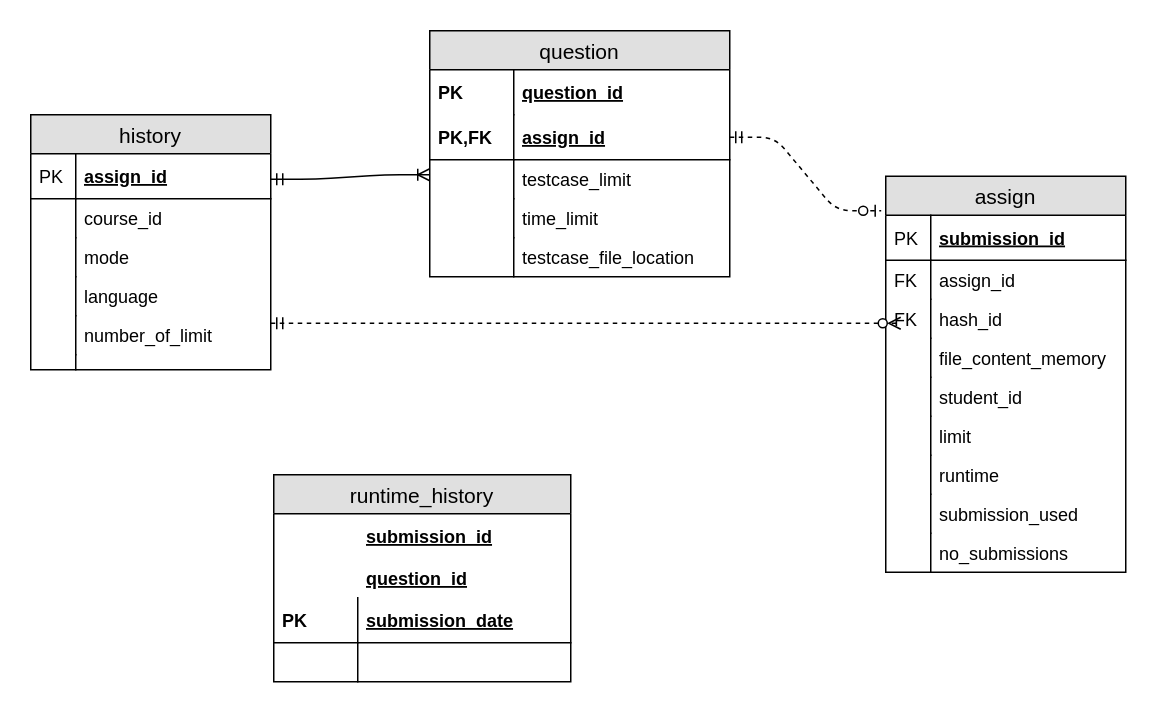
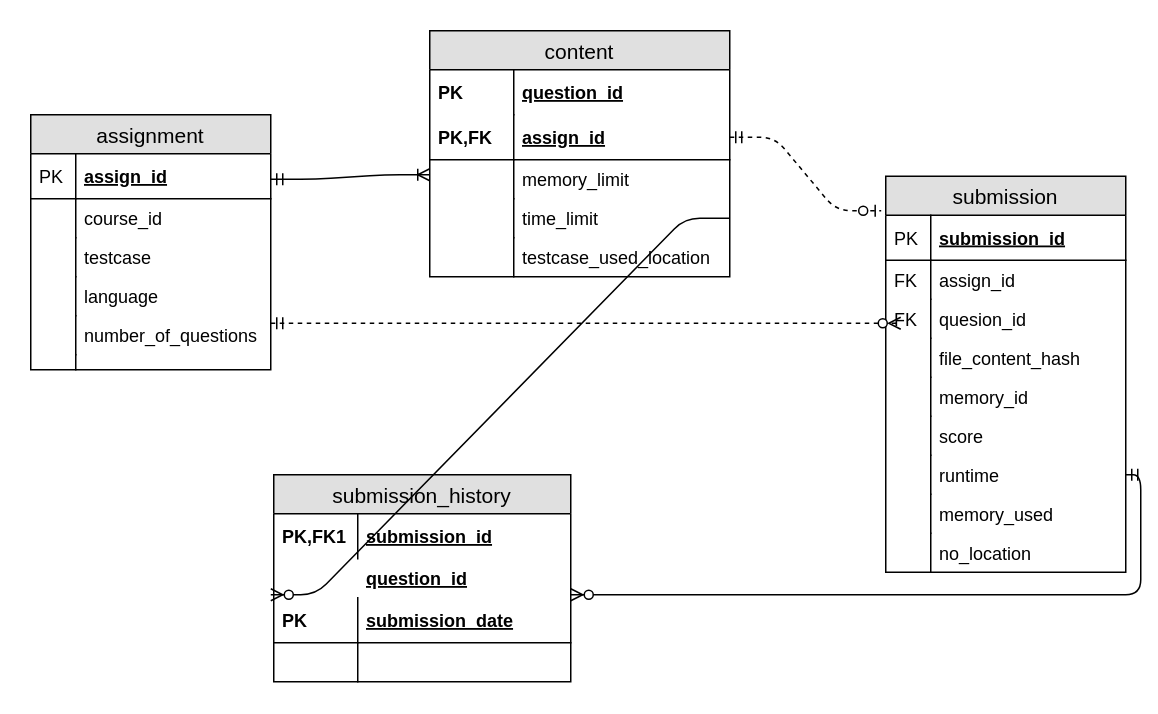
(579, 52) -> (579, 52)
(150, 136) -> (150, 136)
(586, 180) -> (575, 180)
(1005, 197) -> (1005, 197)
(104, 258) -> (124, 258)
(624, 258) -> (628, 258)
(972, 320) -> (985, 320)
(153, 336) -> (177, 336)
(1030, 359) -> (1020, 359)
none -> (509, 398)
(987, 398) -> (982, 398)
(957, 437) -> (964, 437)
(422, 496) -> (422, 496)
(1010, 515) -> (994, 515)
none -> (316, 536)
(1005, 554) -> (990, 554)
none -> (914, 595)
